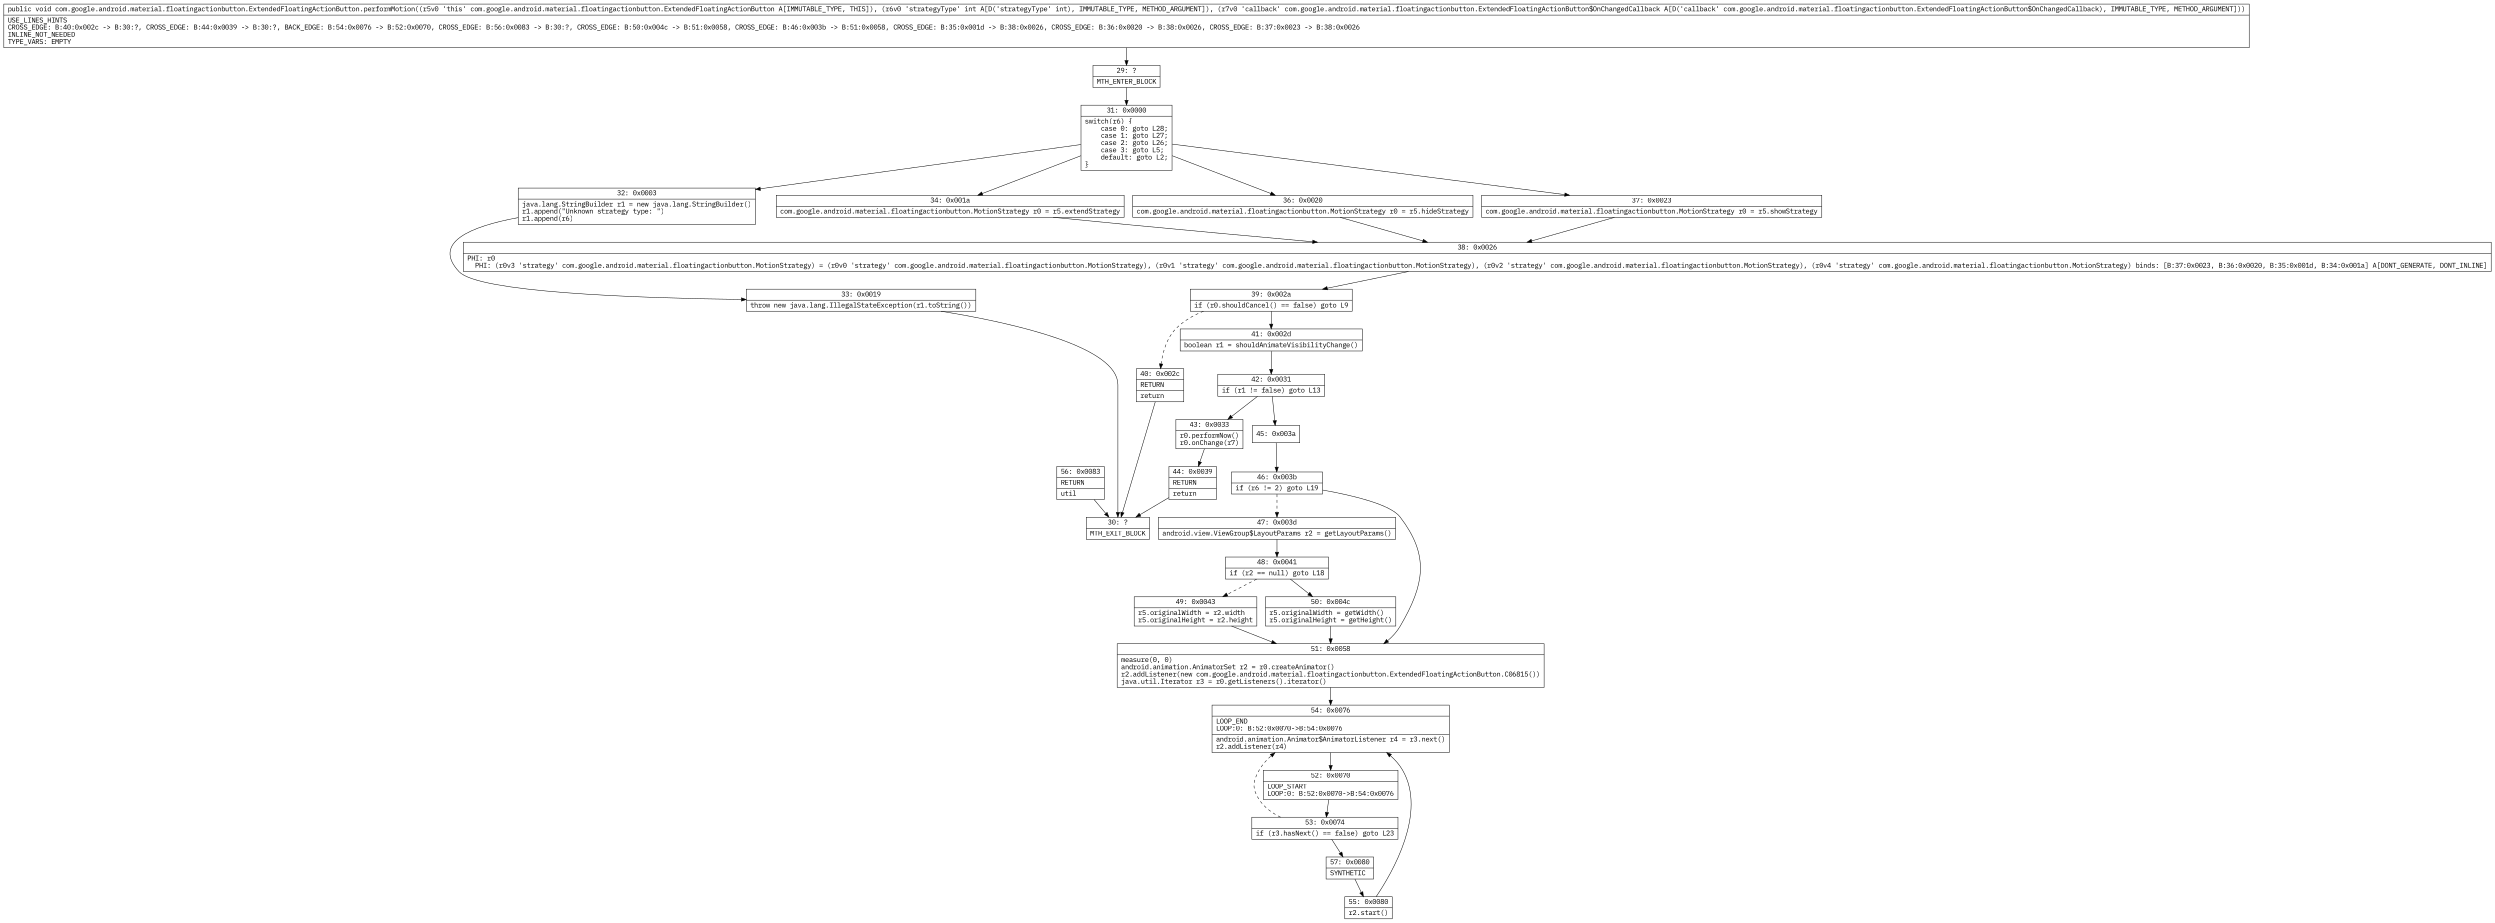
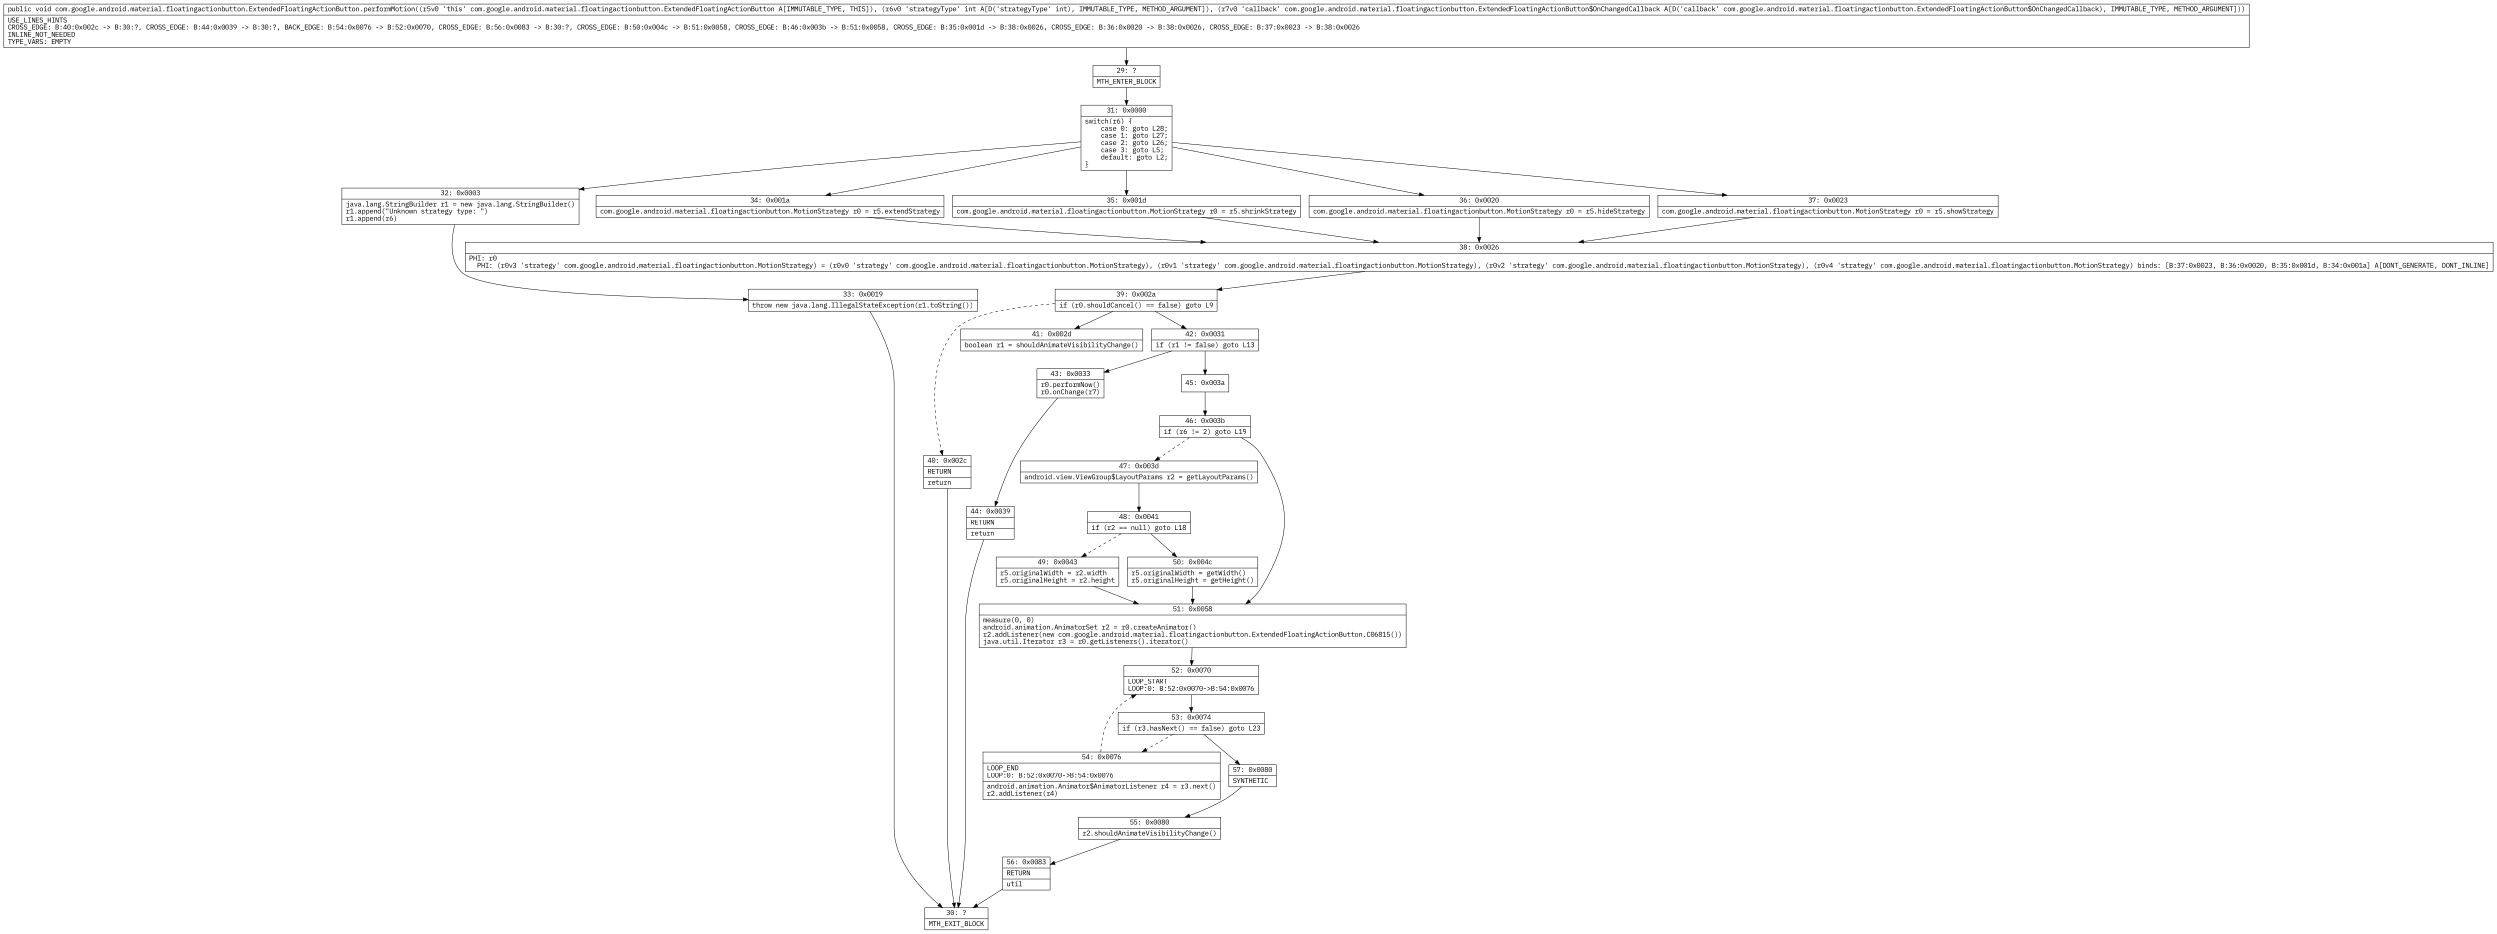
none -> (1127, 206)
(1271, 360) -> (1168, 319)
(1331, 694) -> (1192, 654)
(1331, 759) -> (1109, 720)
(1408, 827) -> (1087, 851)
(1368, 913) -> (1150, 834)
